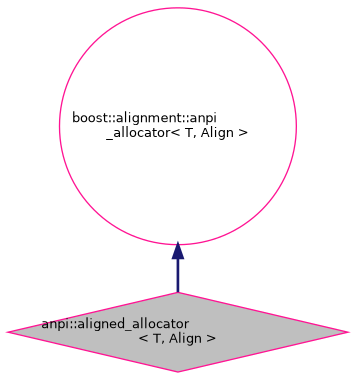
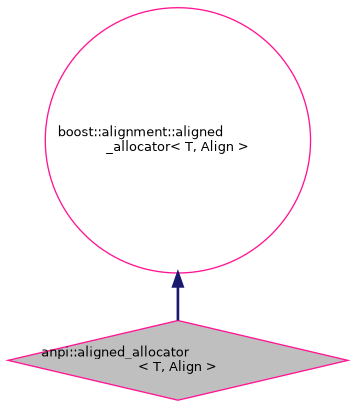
(178, 126) -> (178, 140)
